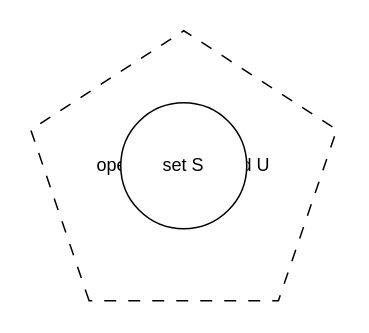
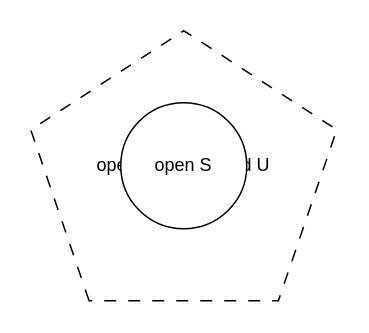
(184, 166) -> (184, 166)
